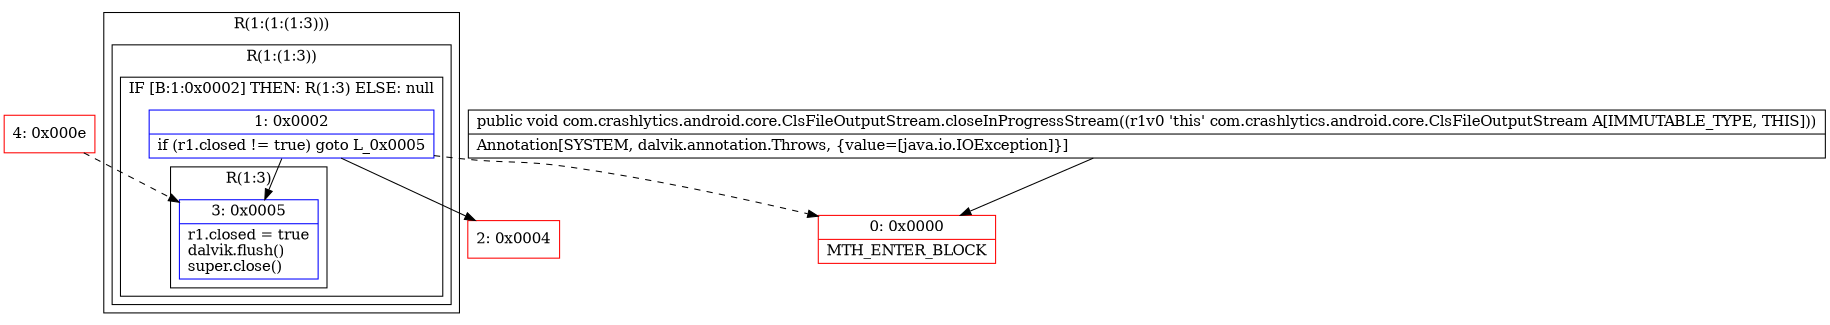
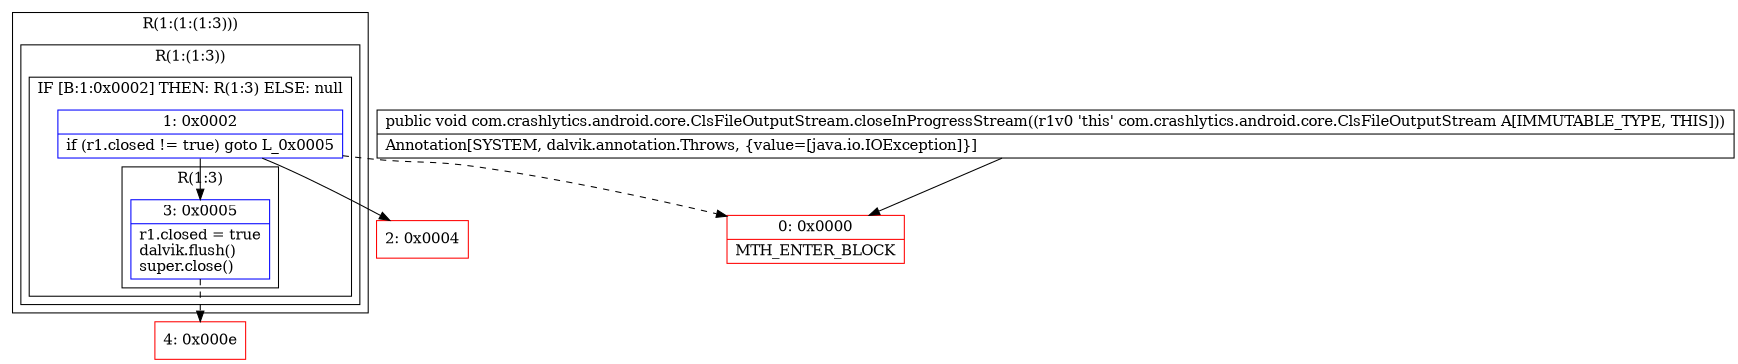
(129, 176) -> (200, 295)
